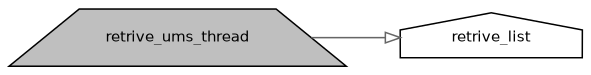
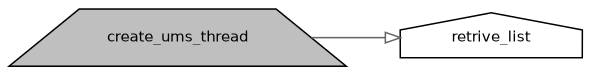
(178, 38) -> (178, 38)
